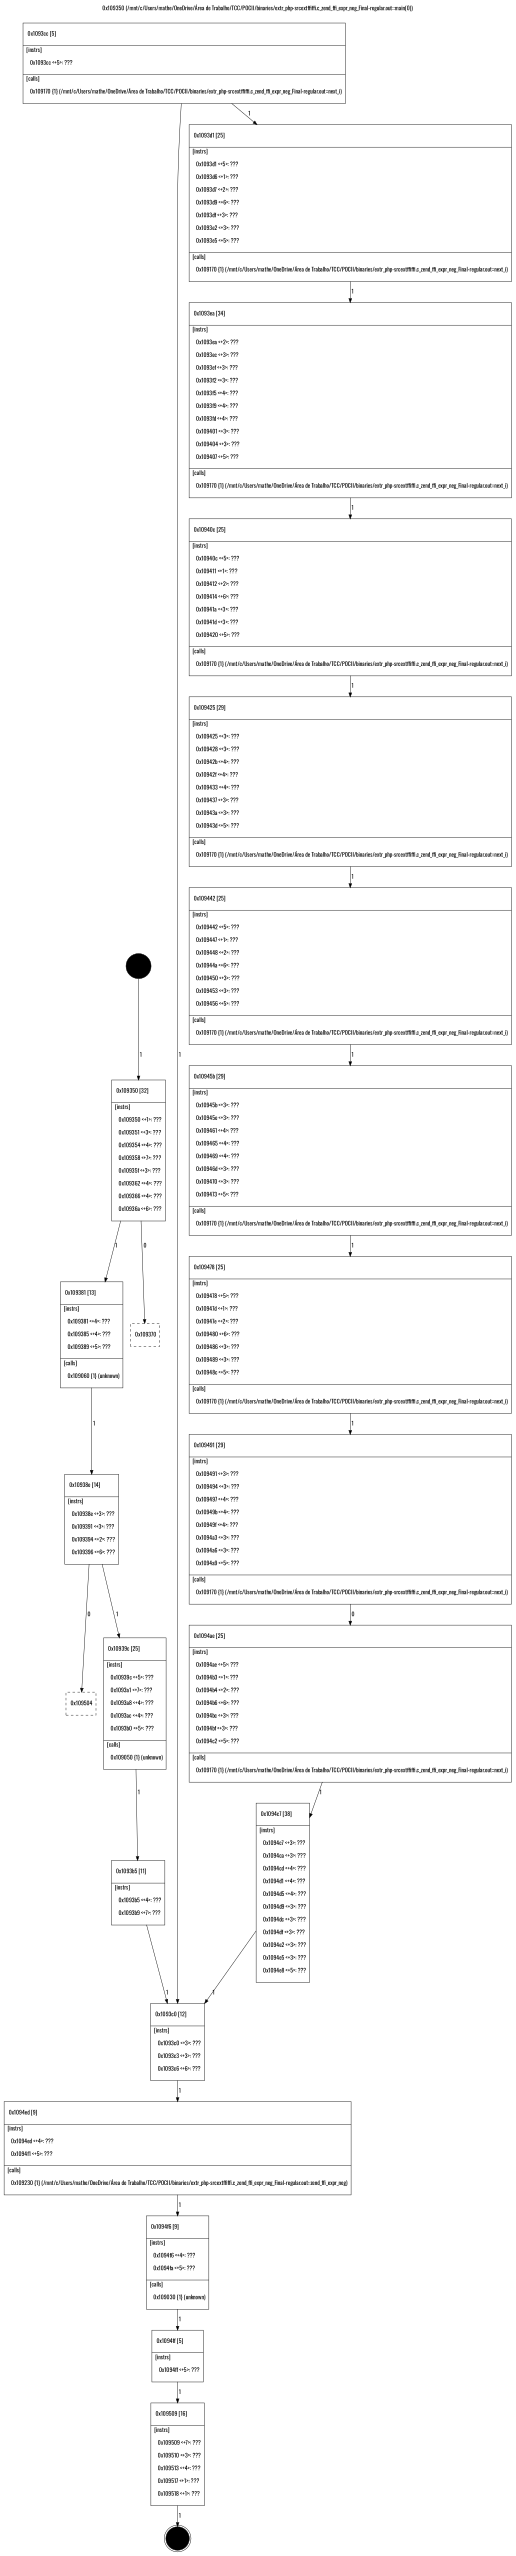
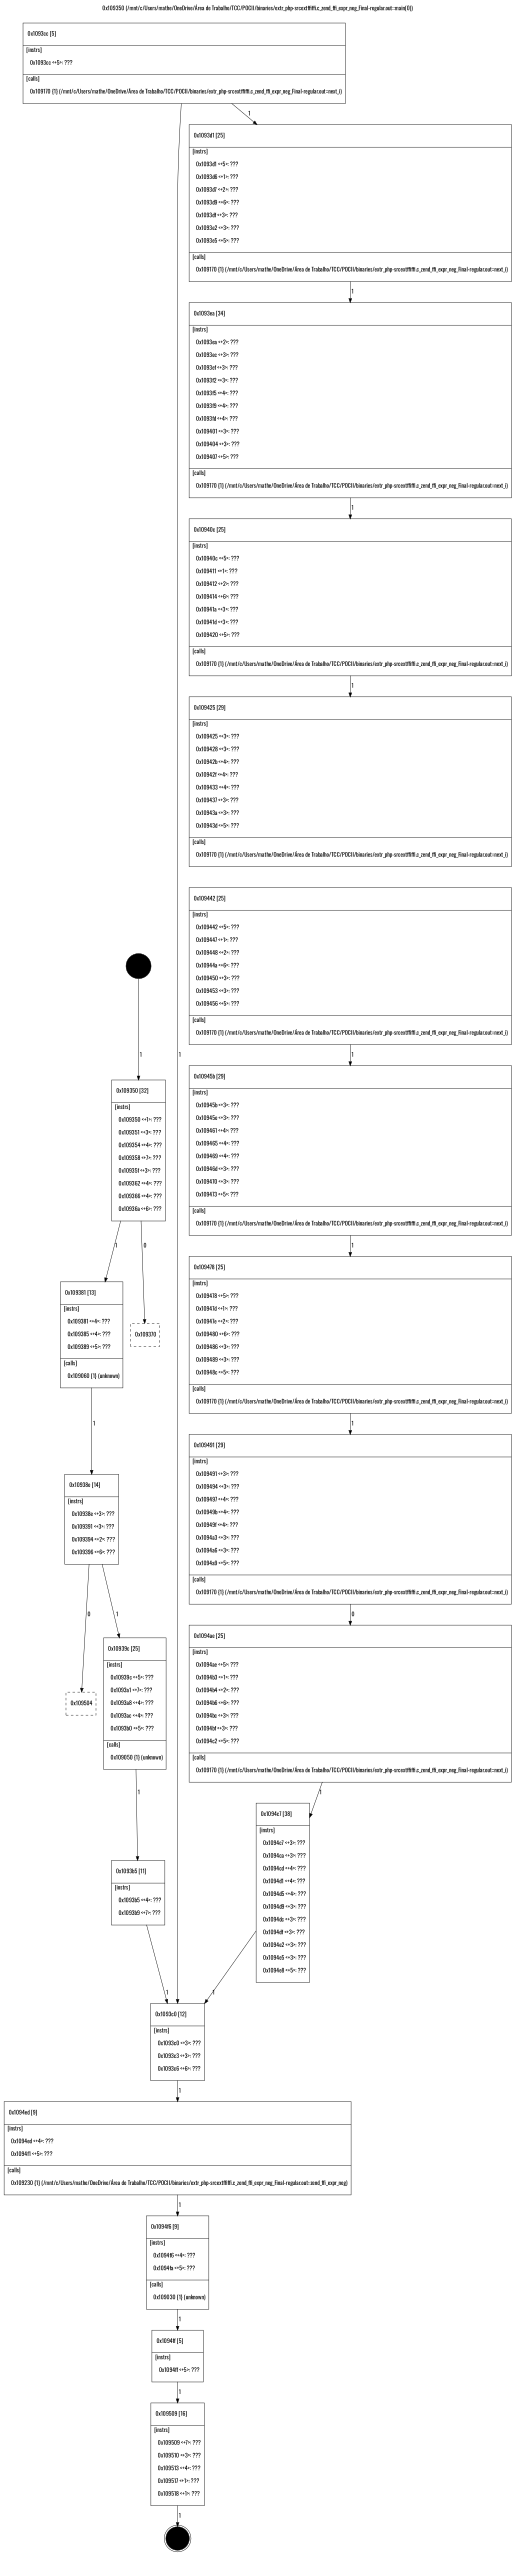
(350, 875) -> none
